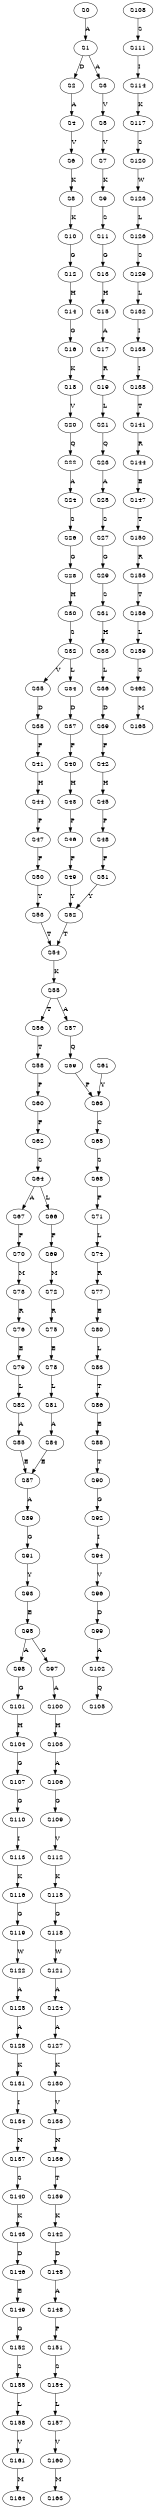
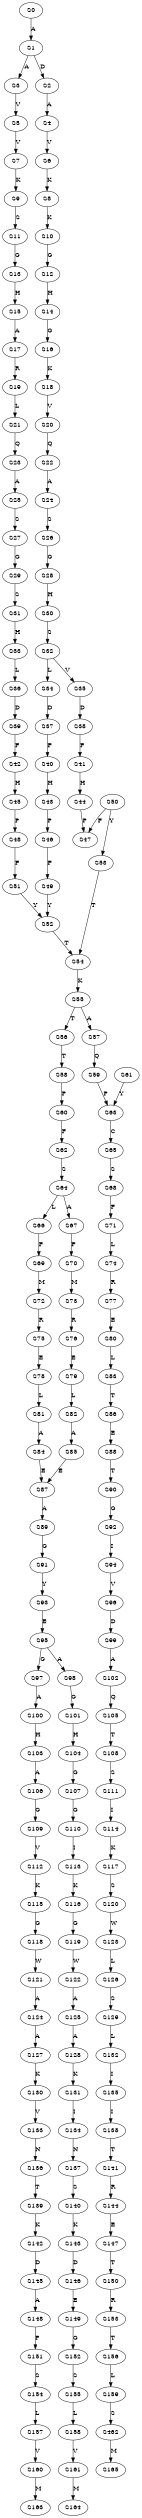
(38, 856) -> (98, 818)
none -> (111, 1733)
